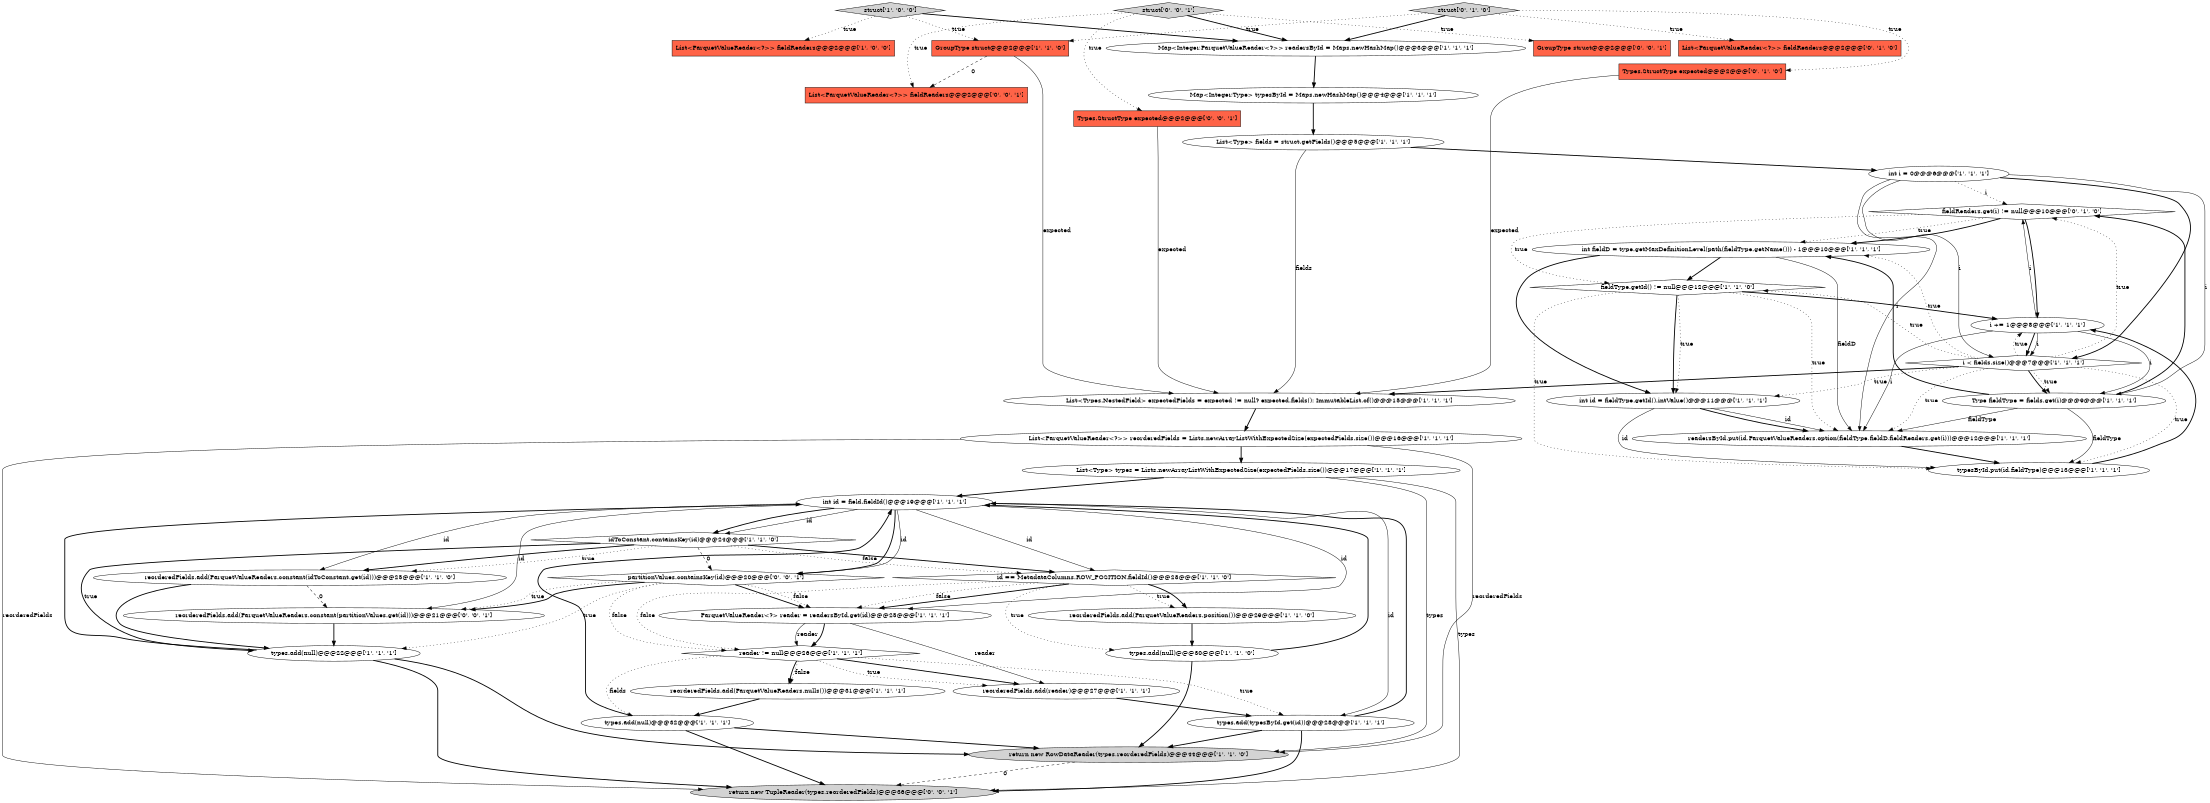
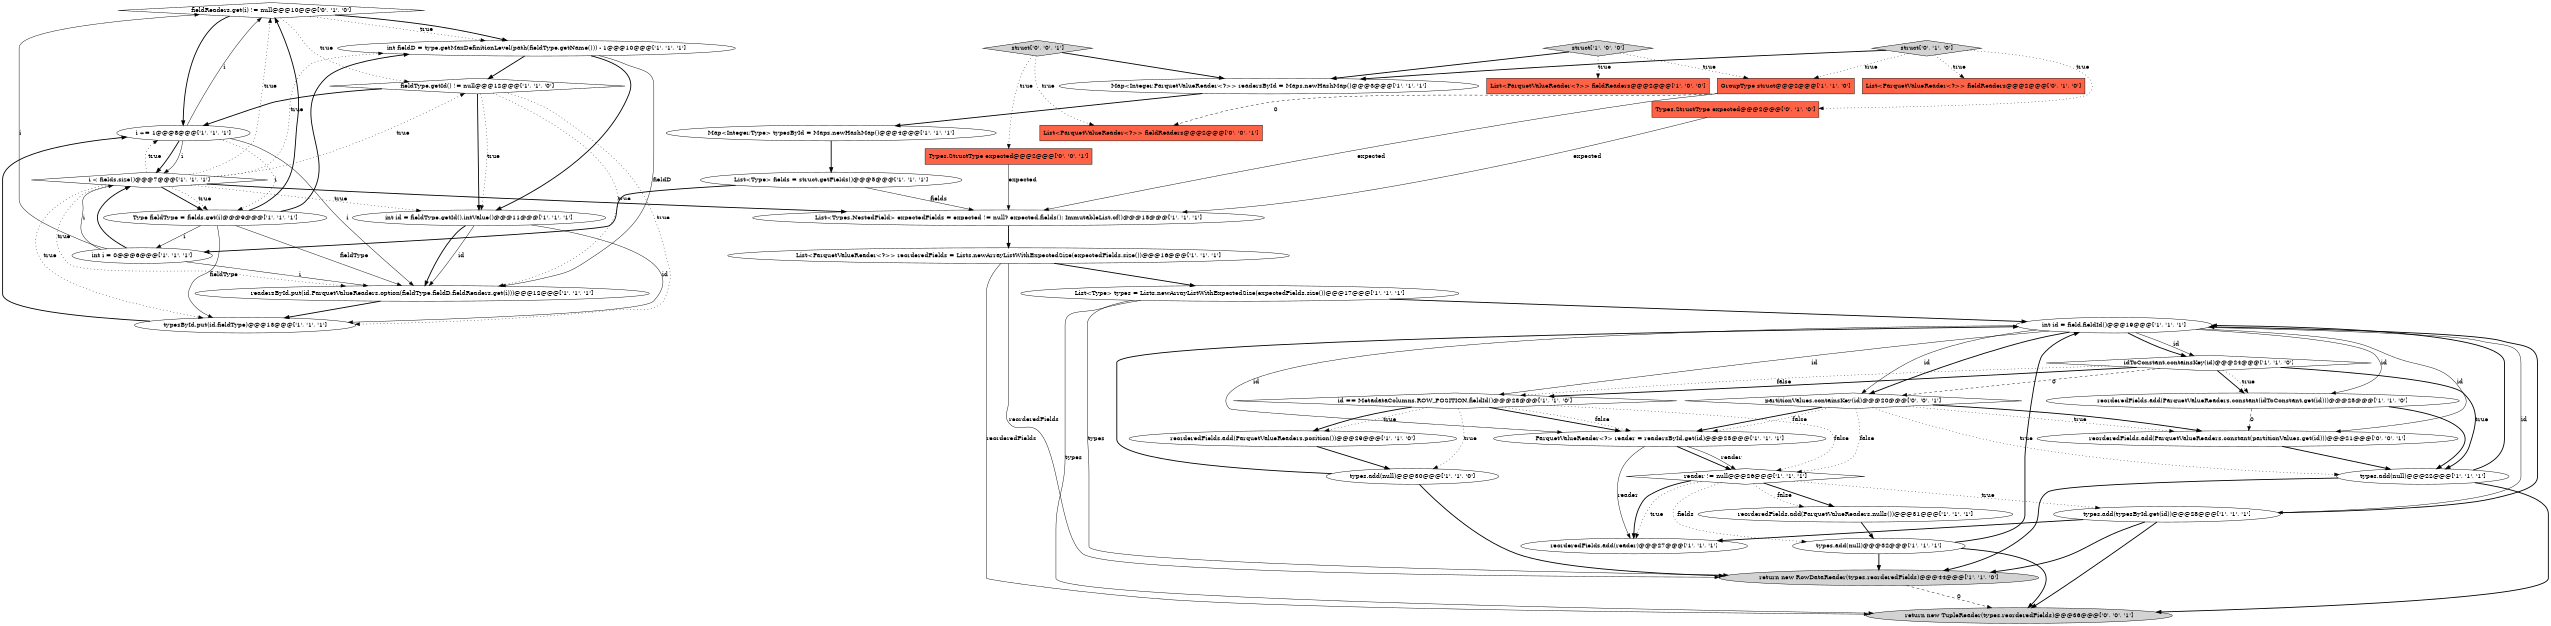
(1602, 48) -> none
(1979, 192) -> (19, 85)
(2205, 225) -> (180, 236)
(2144, 353) -> (272, 173)
(1185, 707) -> (1903, 530)
